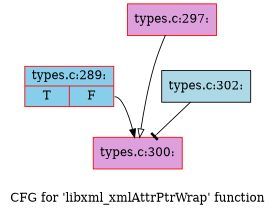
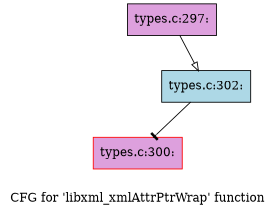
(172, 20) -> (172, 20)
(150, 81) -> (187, 49)
(69, 86) -> none
